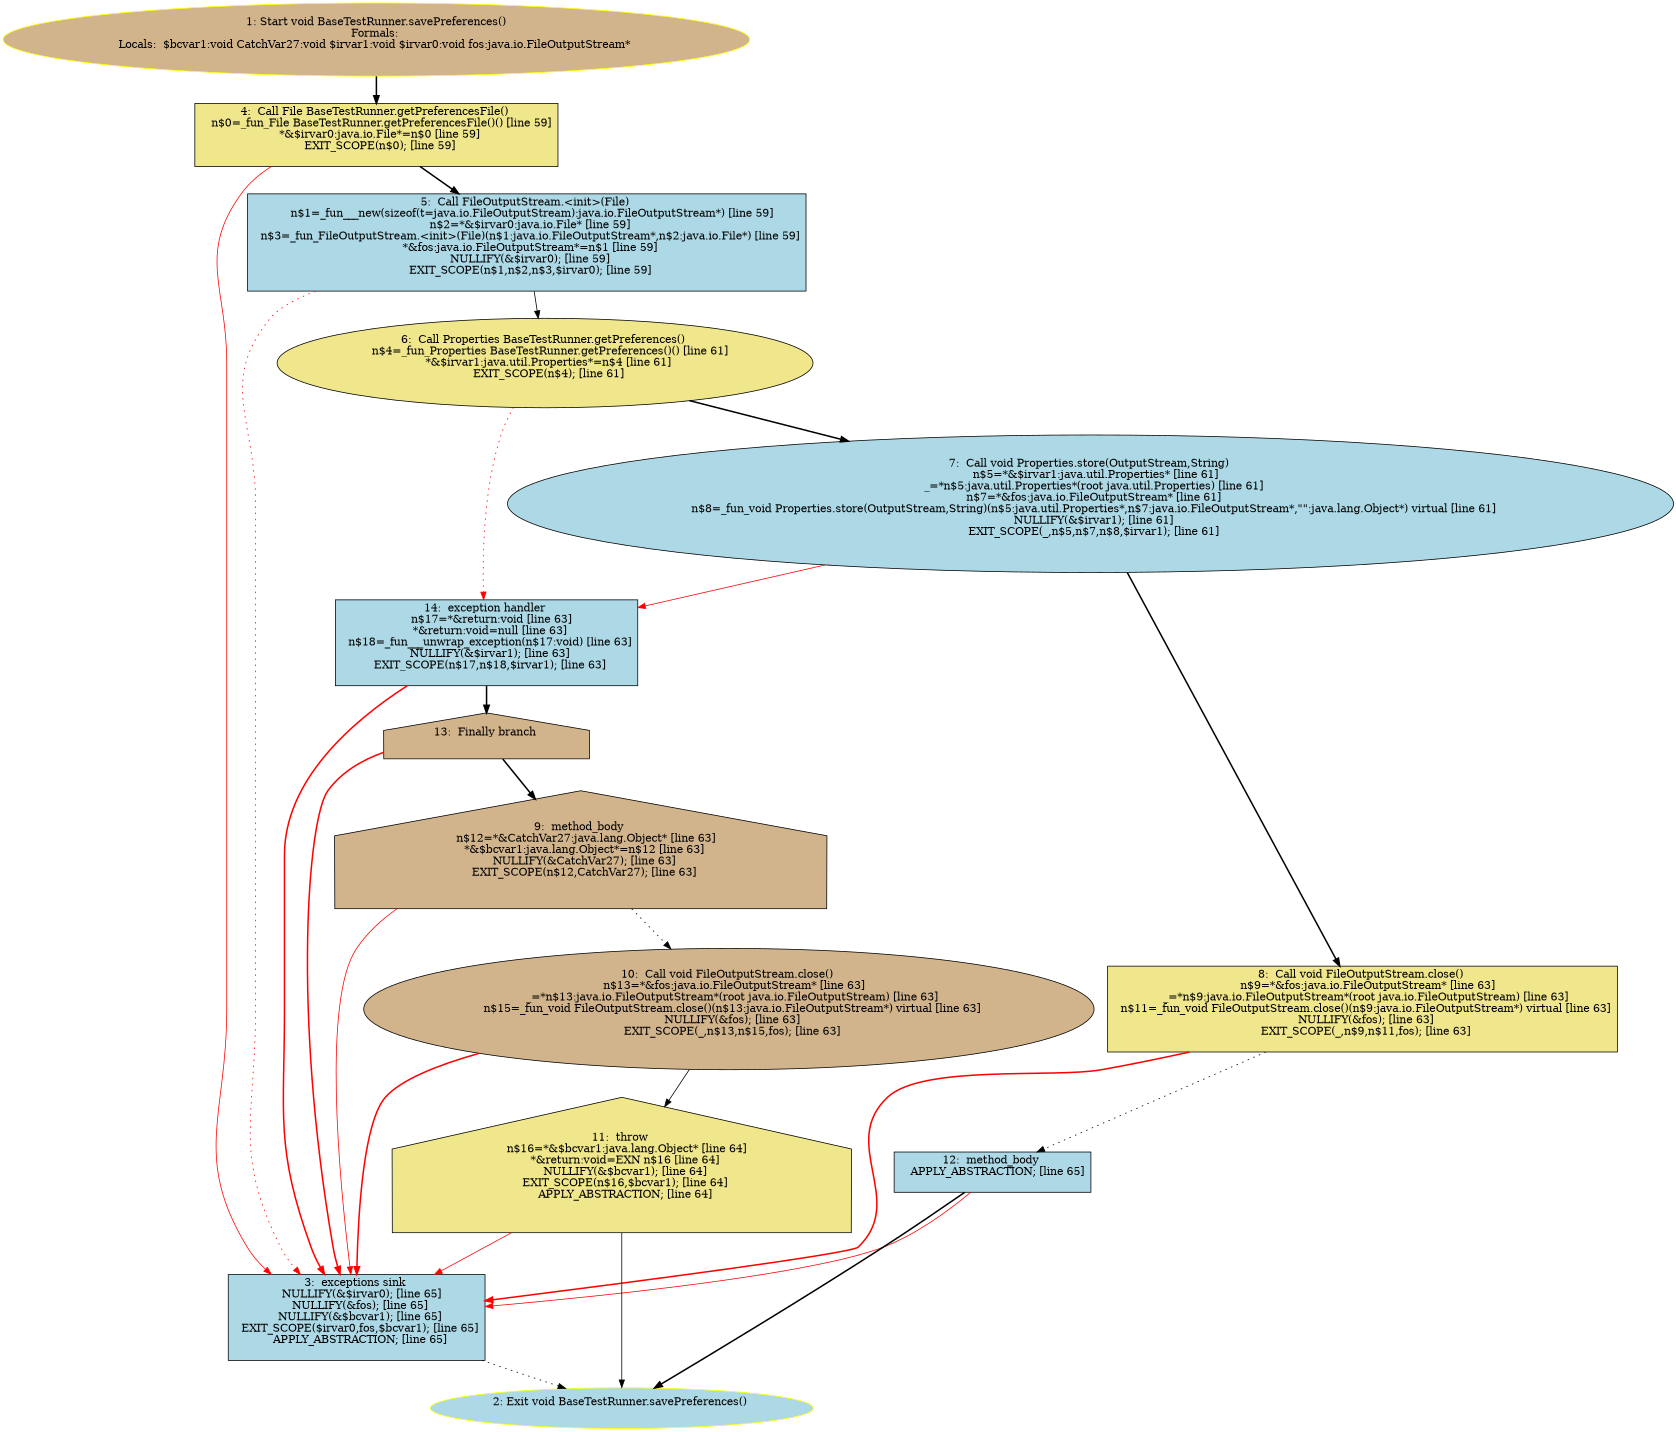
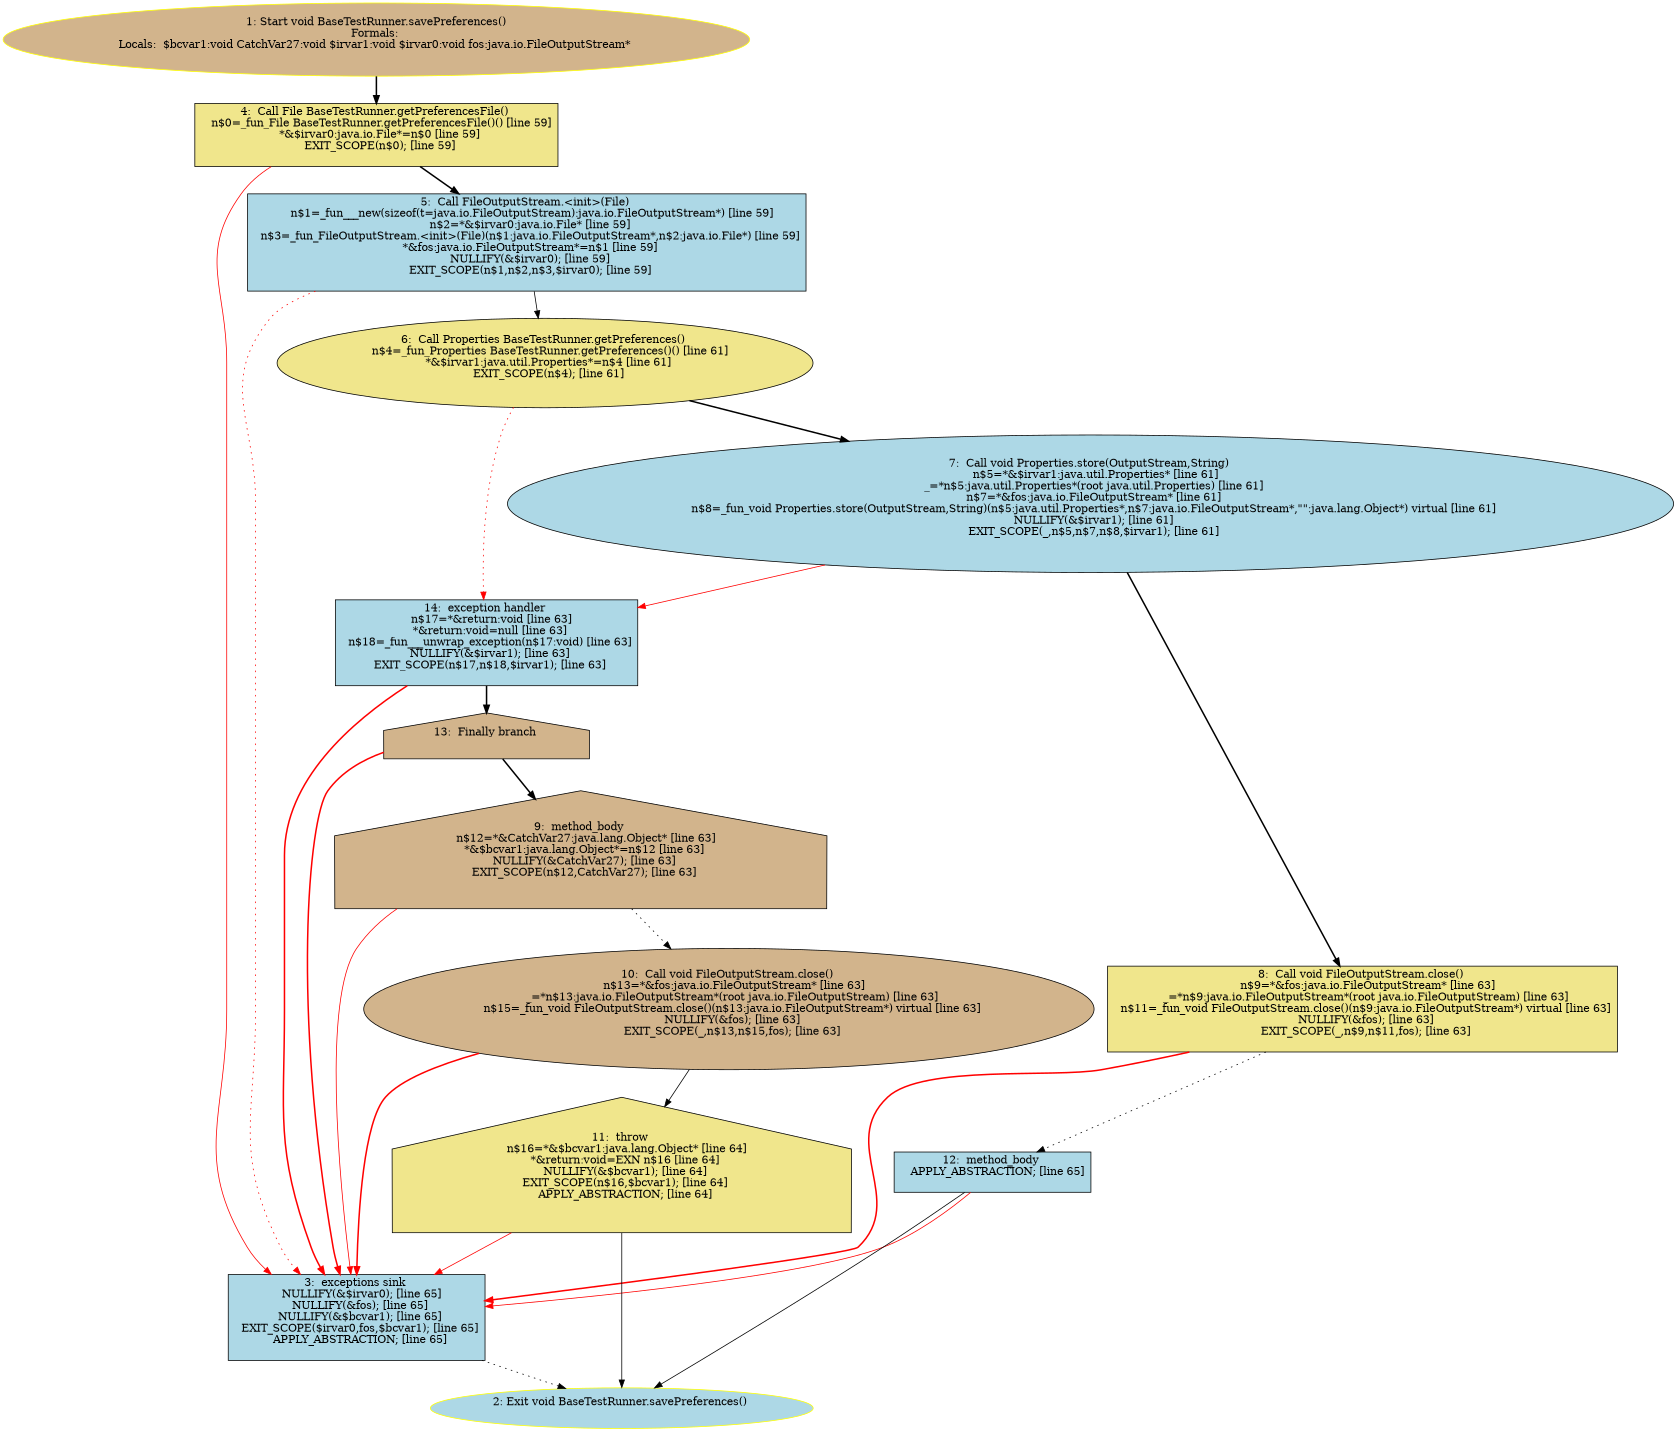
(814, 1291) -> (814, 1291)
